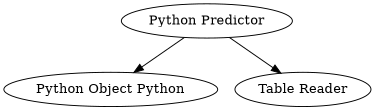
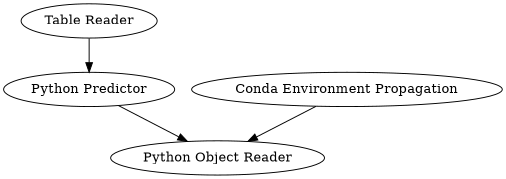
(251, 53) -> (89, 51)
(111, 89) -> (218, 158)
none -> (347, 89)
